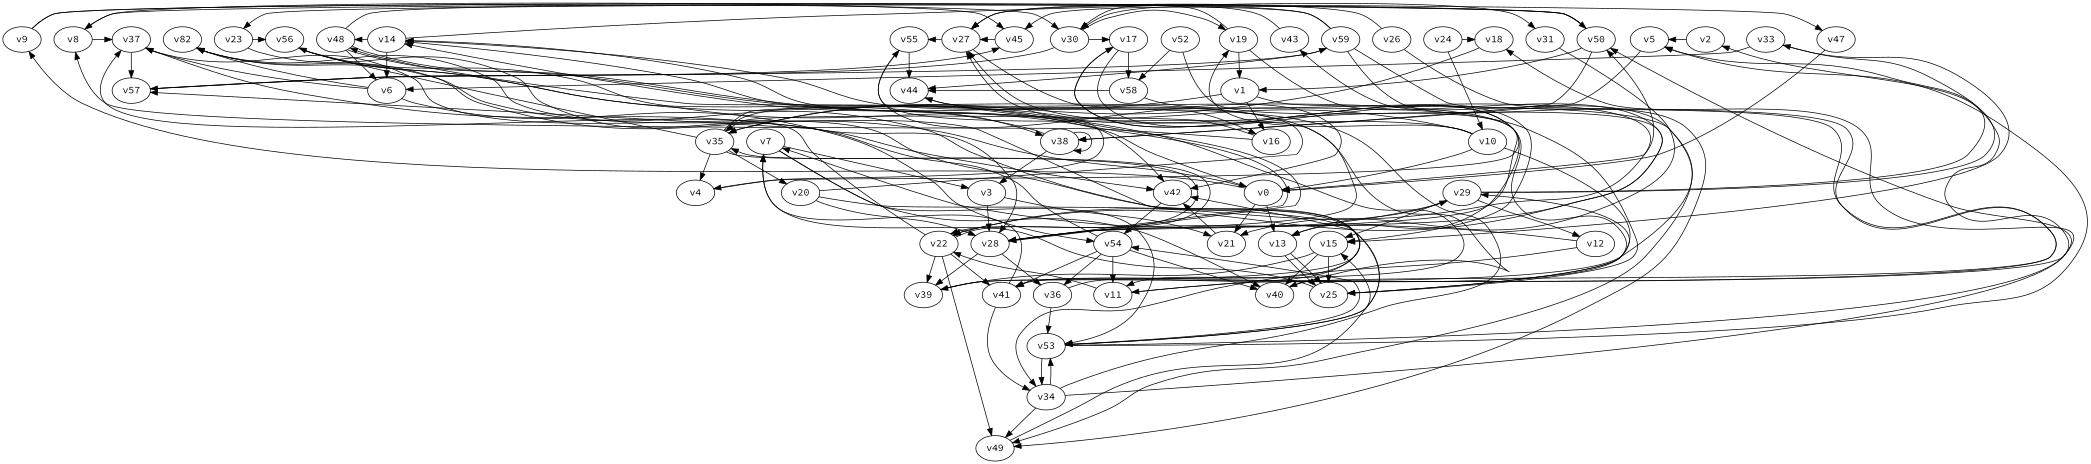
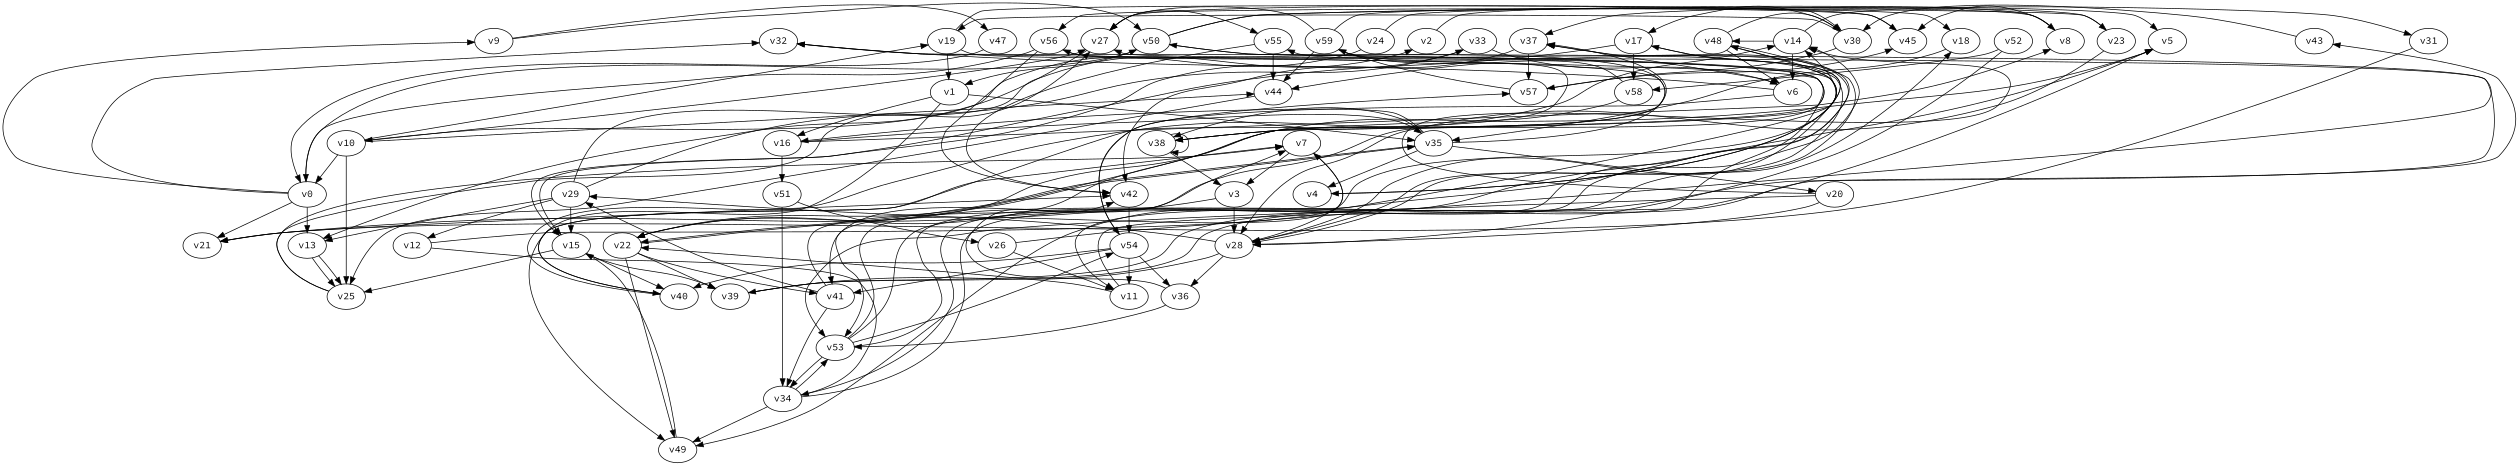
(182, 40) -> (778, 41)
none -> (782, 194)
(965, 220) -> (1032, 175)
